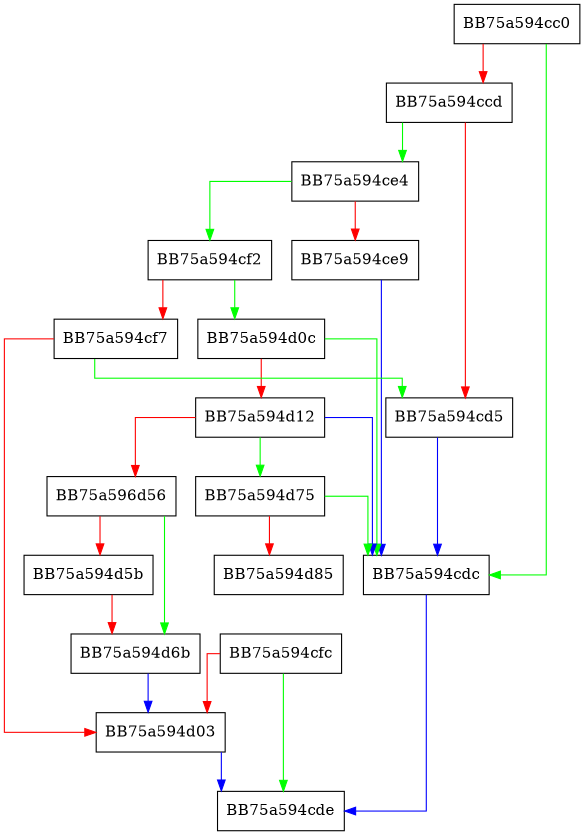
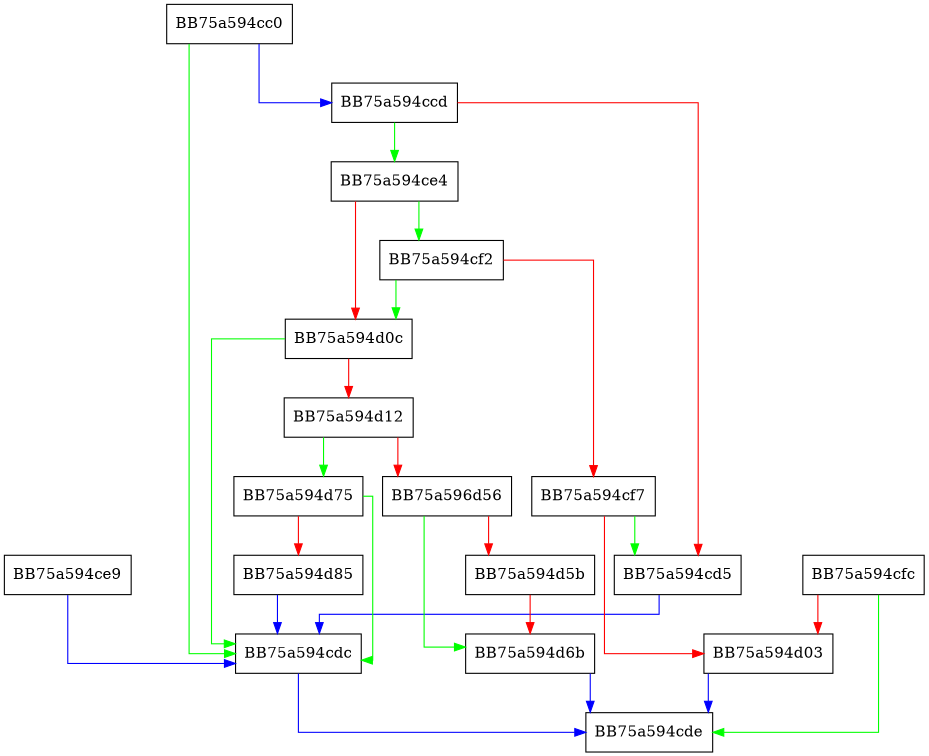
(483, 58) -> (260, 103)
(355, 215) -> (356, 255)
(368, 418) -> (277, 609)
(148, 687) -> (590, 687)
